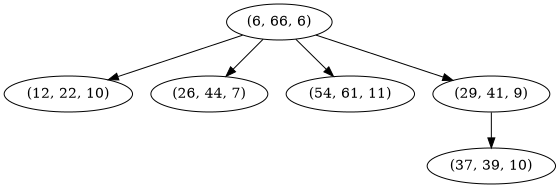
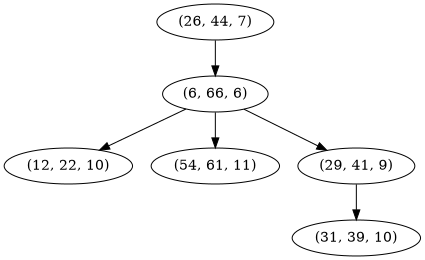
(248, 54) -> (215, 53)
(491, 166) -> (356, 238)
